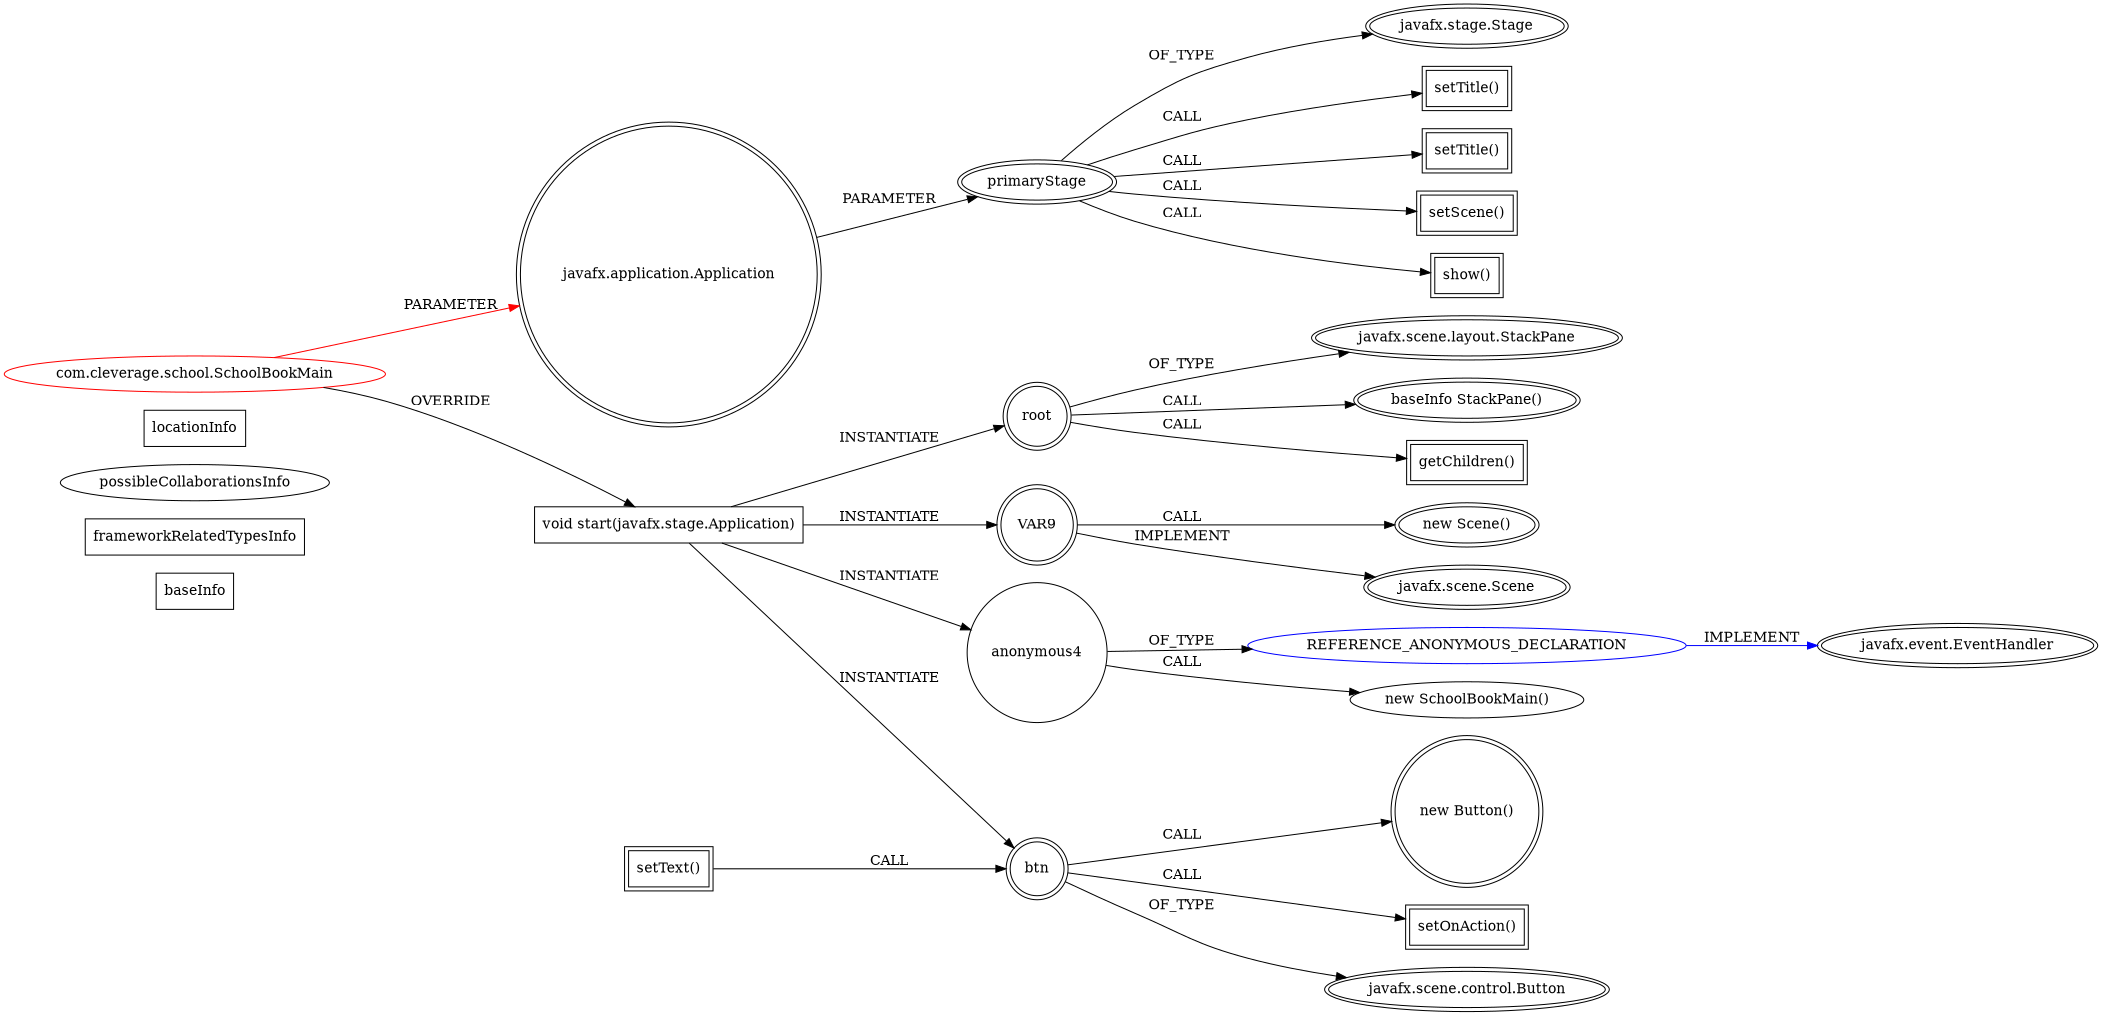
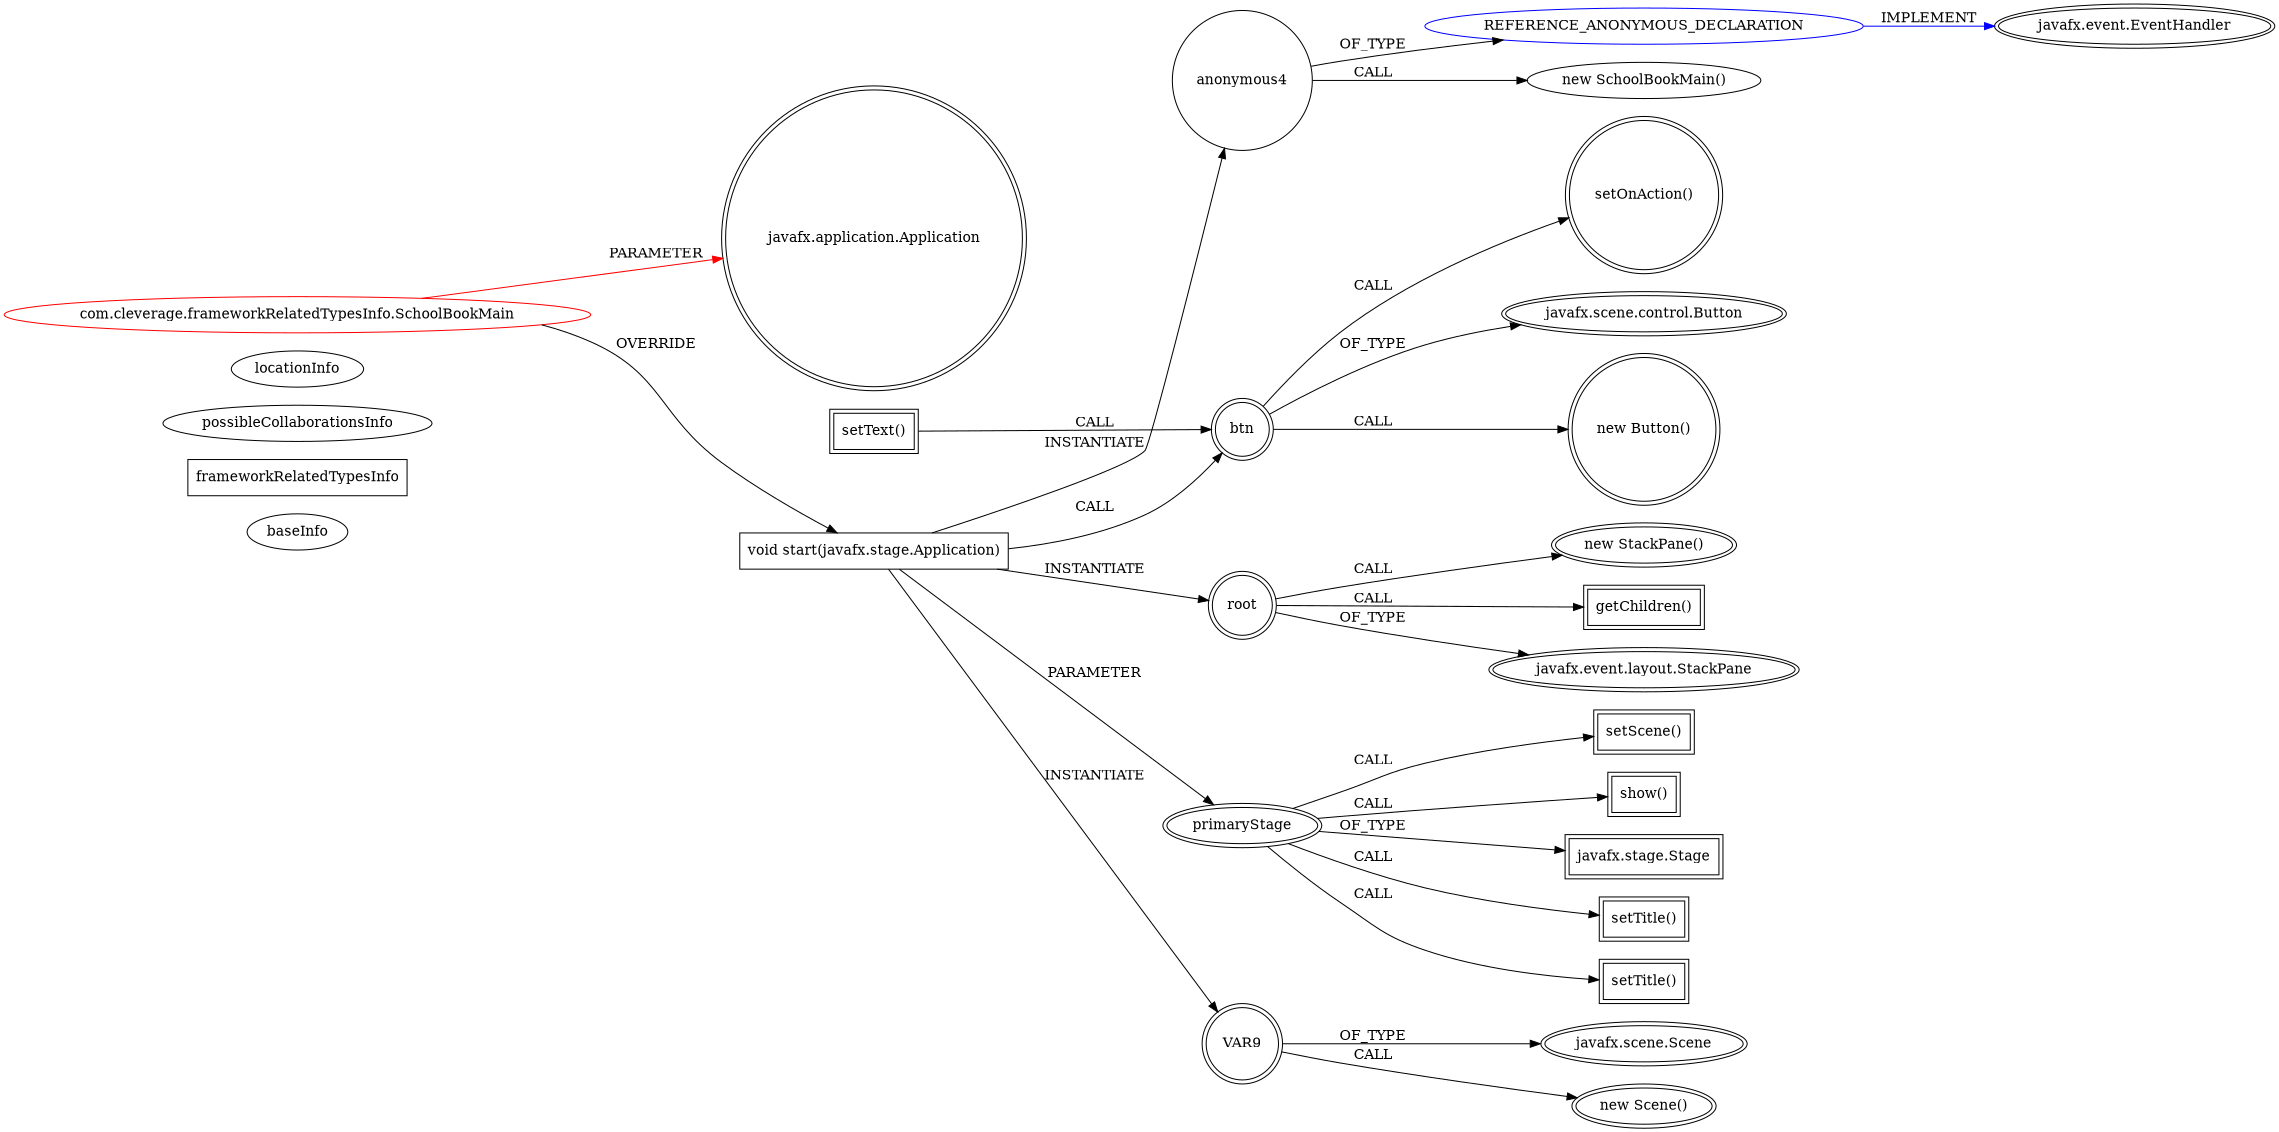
(1467, 26) -> (1644, 857)
(892, 218) -> (1052, 684)
(1467, 338) -> (1644, 670)
(195, 374) -> (297, 315)
(1467, 400) -> (1644, 545)
(195, 428) -> (297, 369)
(1182, 536) -> (1373, 1036)
(195, 591) -> (297, 532)
(890, 678) -> (1095, 507)
(1467, 927) -> (1644, 195)
